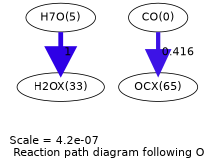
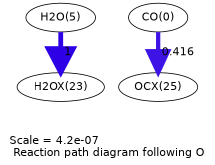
(61, 18) -> (61, 18)
(61, 87) -> (61, 87)
(158, 87) -> (158, 87)
